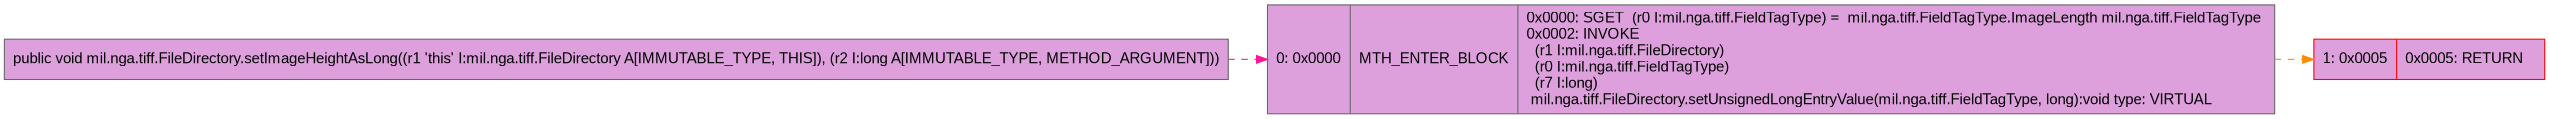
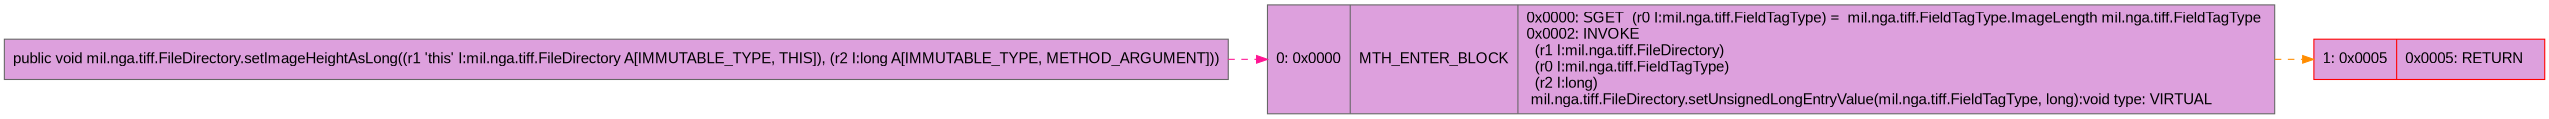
(1563, 83) -> (1563, 83)
